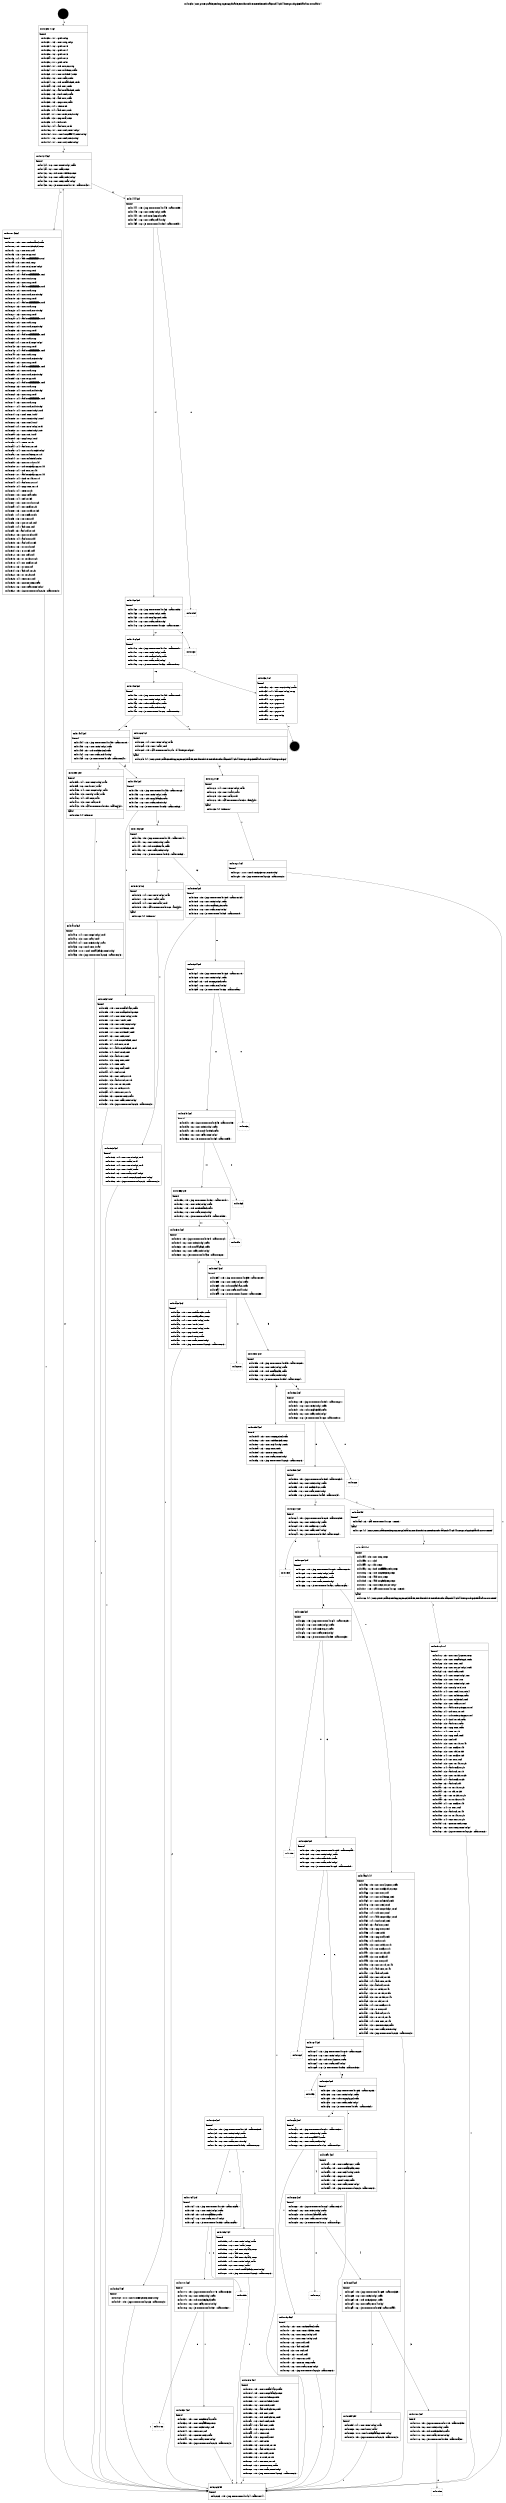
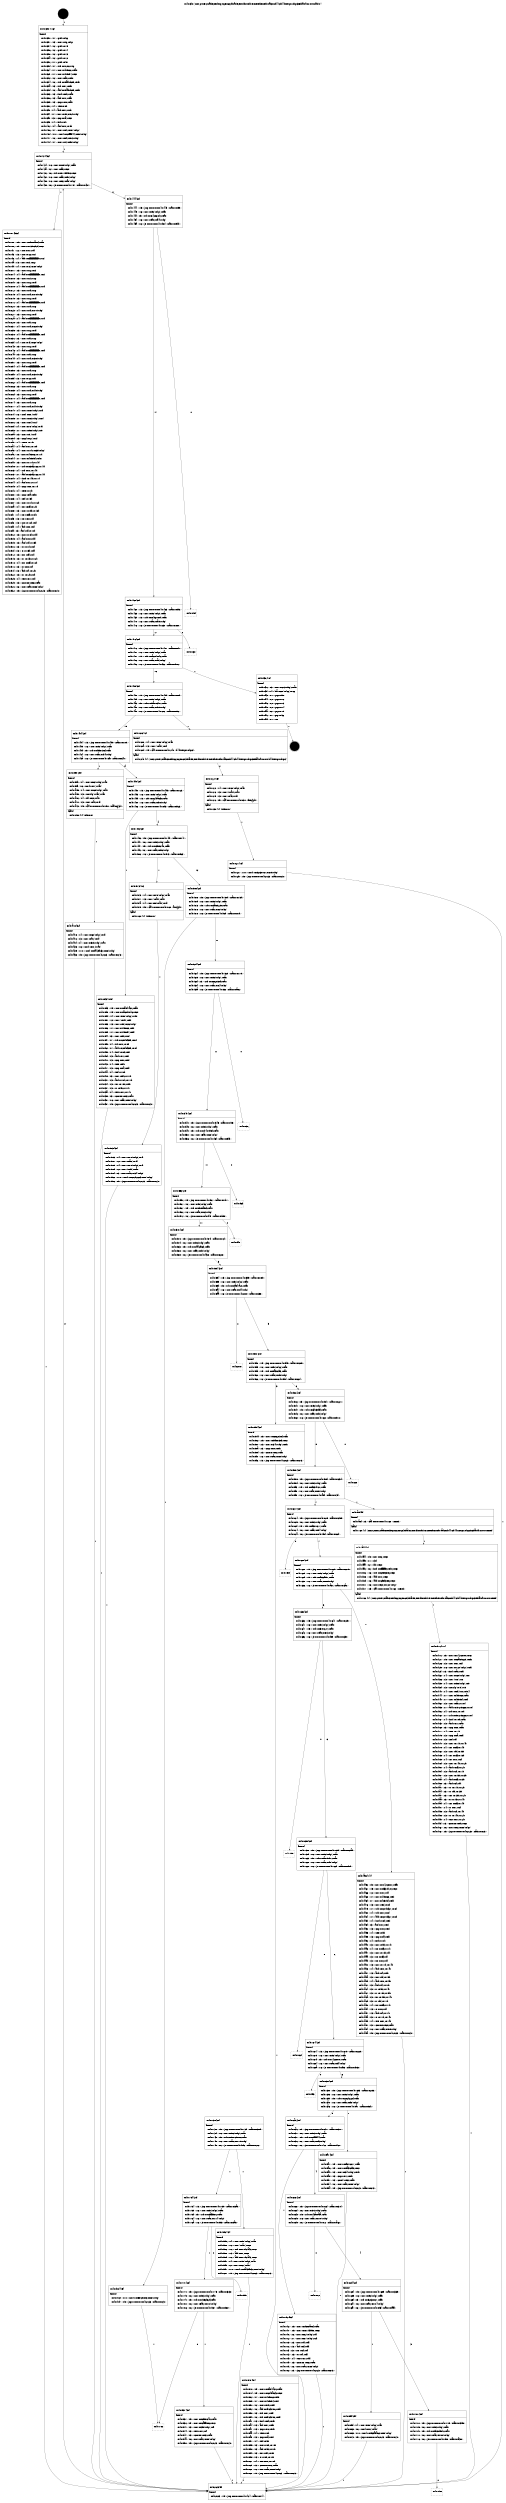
(197, 1324) -> none
(126, 2423) -> (151, 2363)
